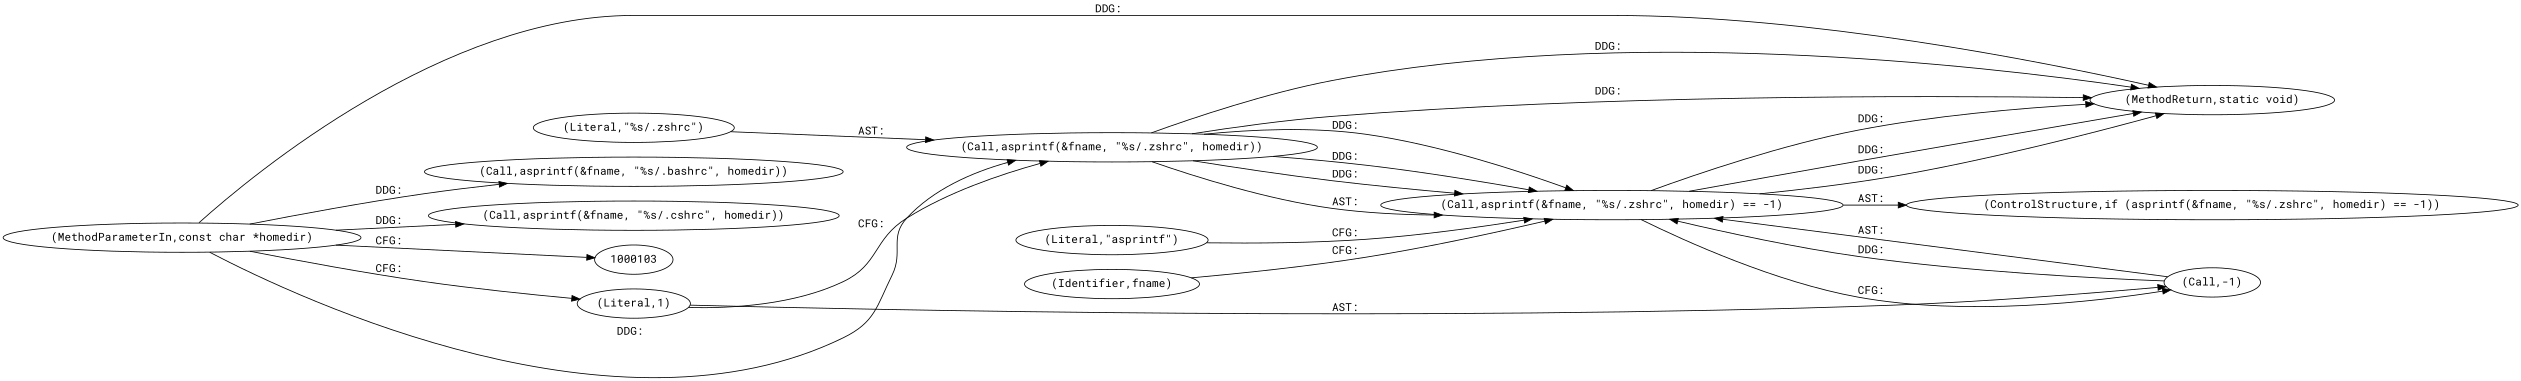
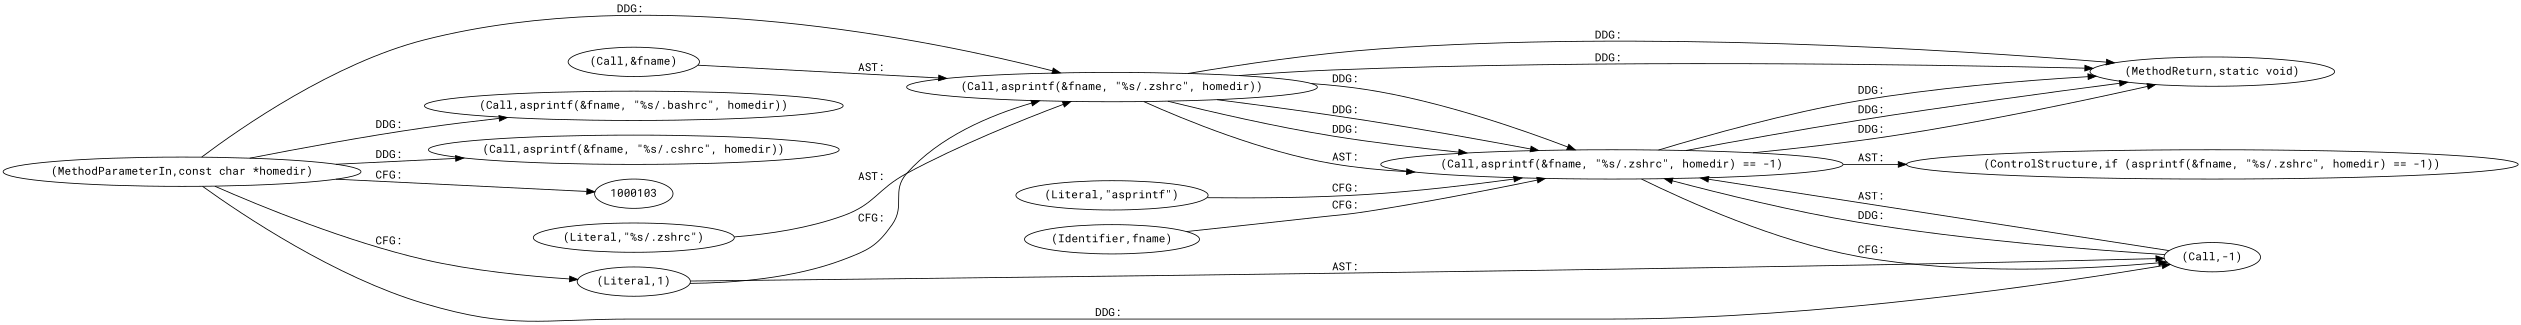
(1148, 15) -> (1168, 319)
none -> (634, 62)
